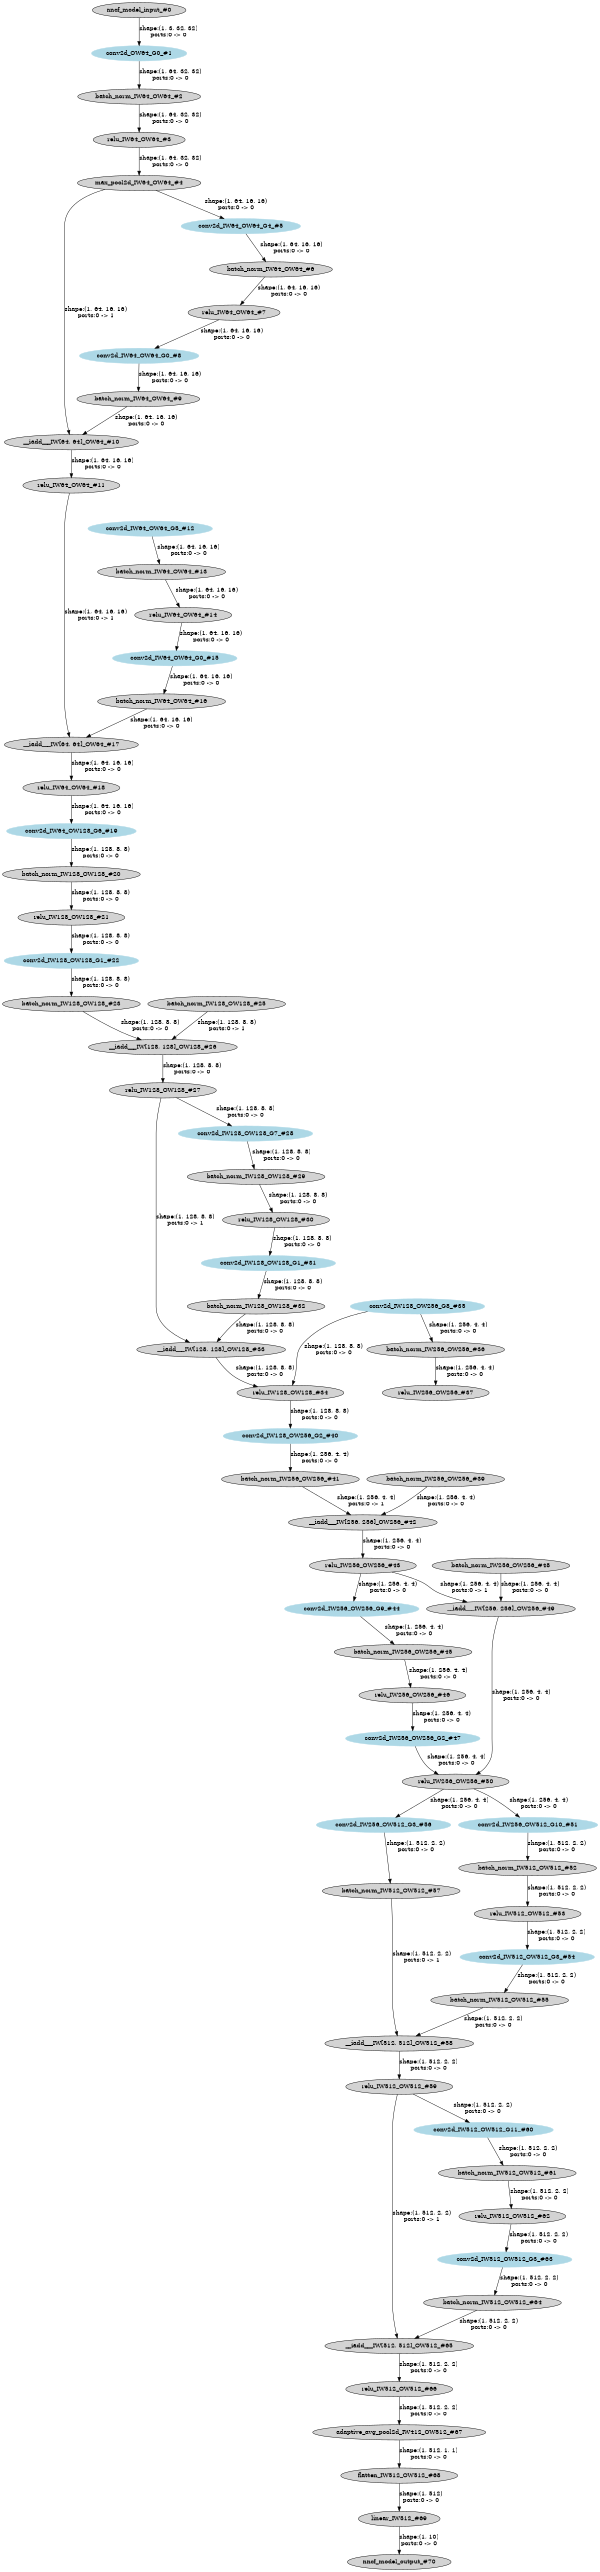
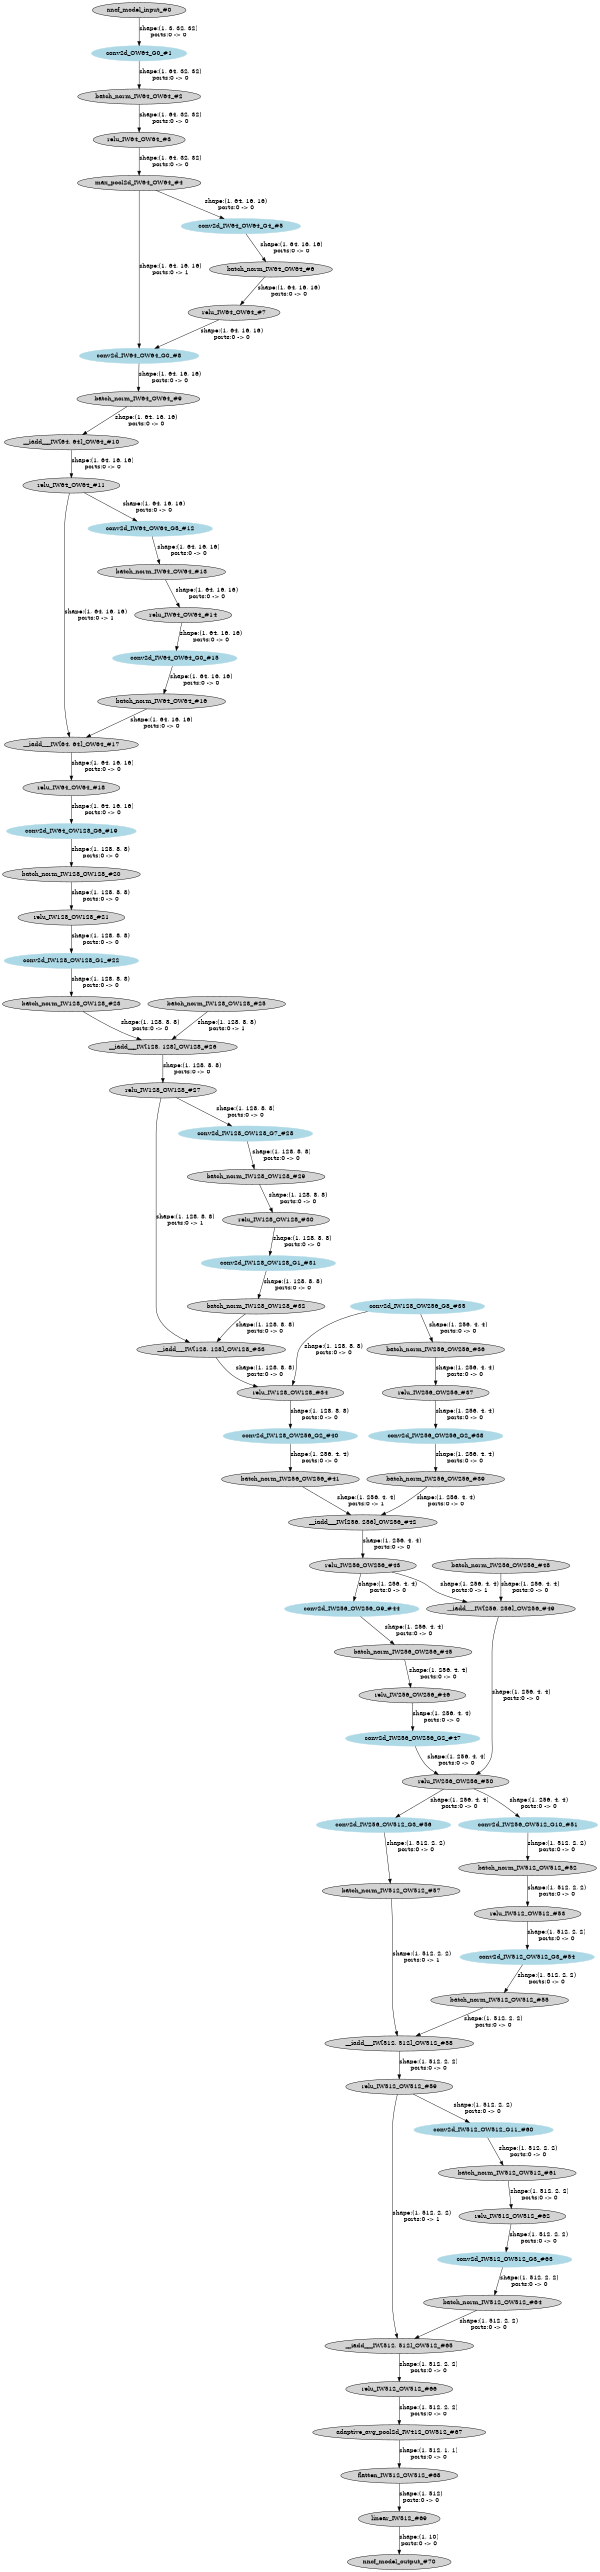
(65, 299) -> (139, 267)
none -> (109, 506)
none -> (436, 1436)
